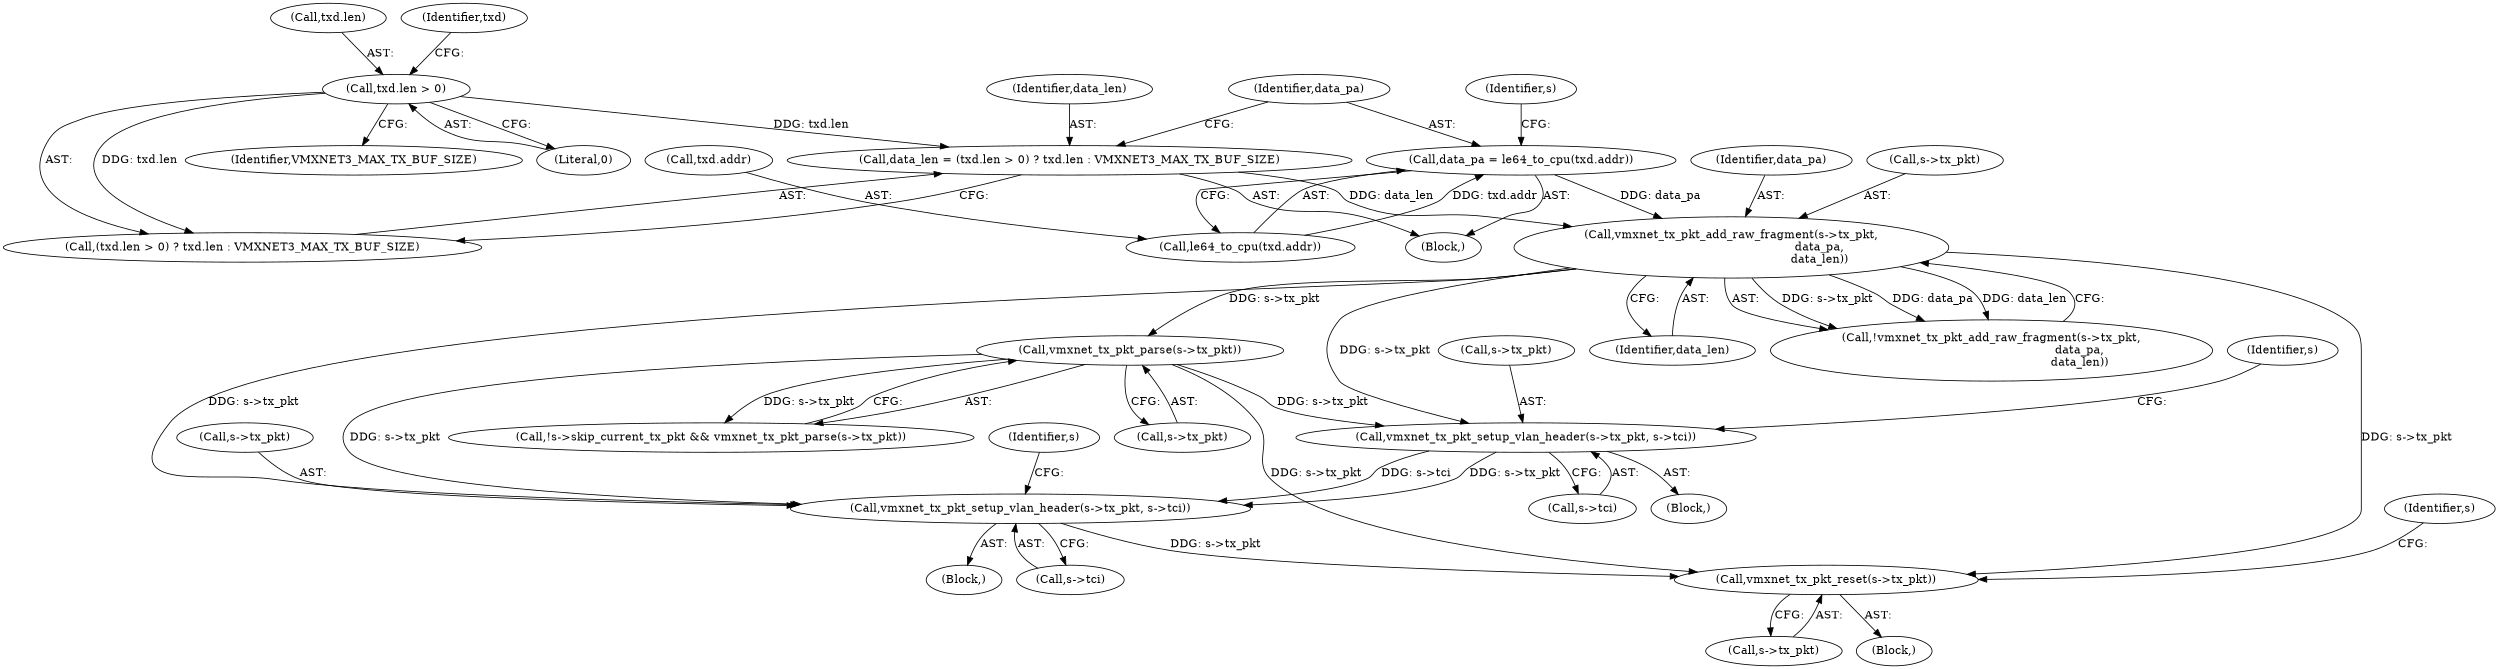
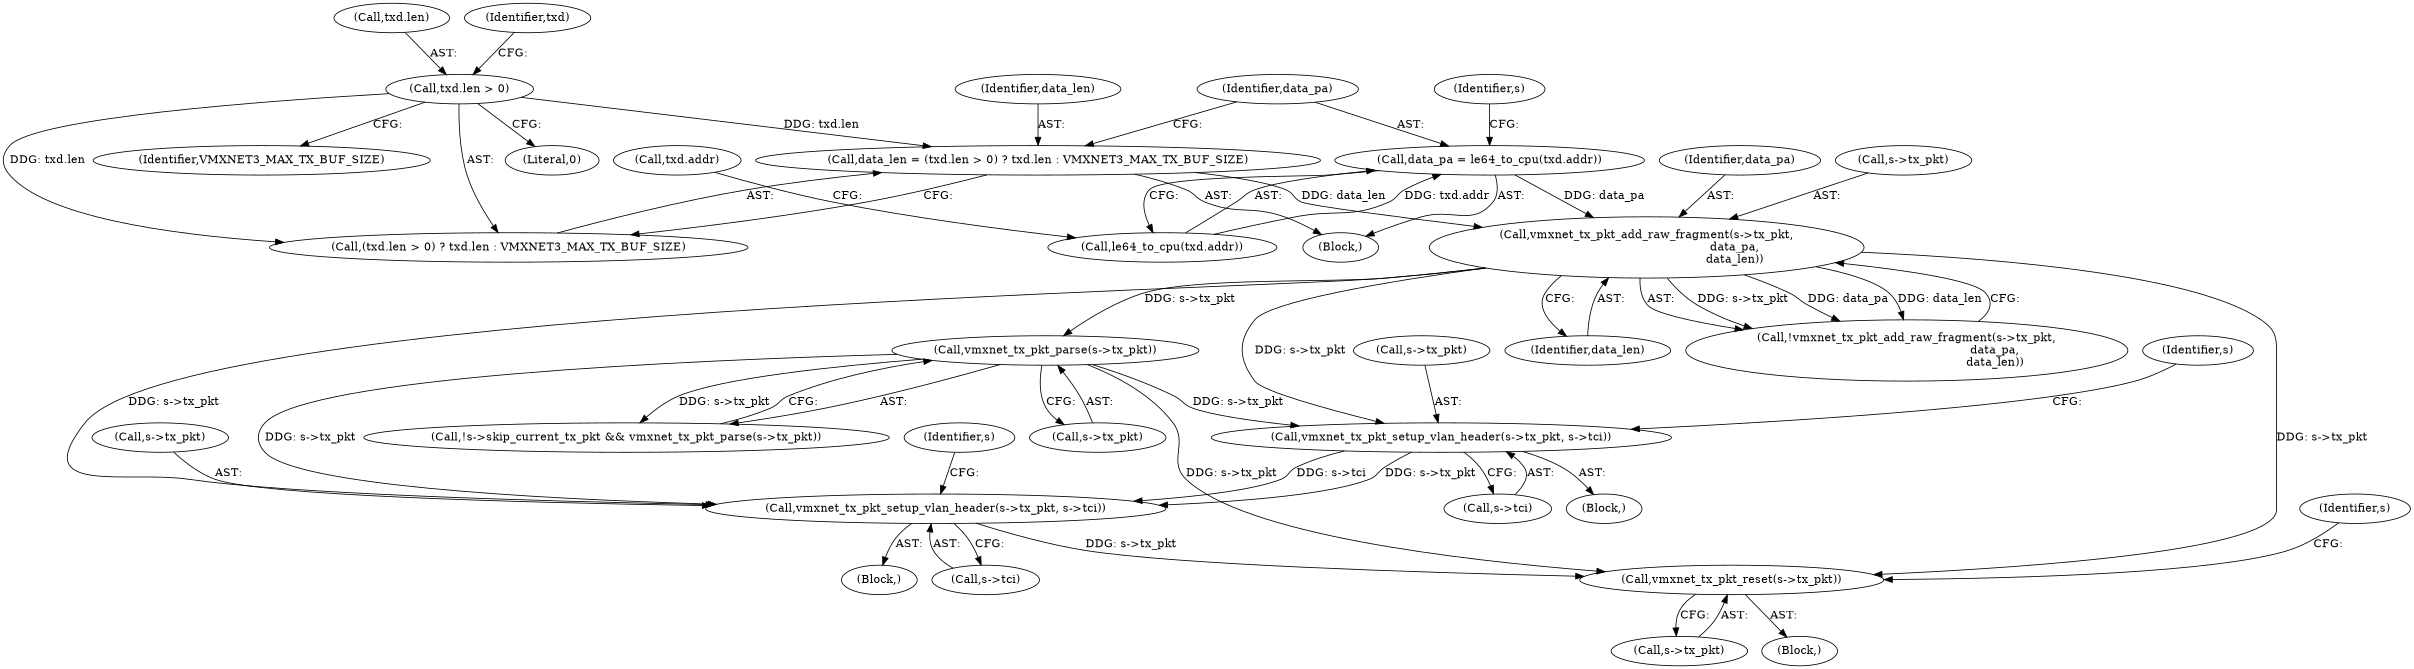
(478, 141) -> none
(881, 196) -> (849, 196)
